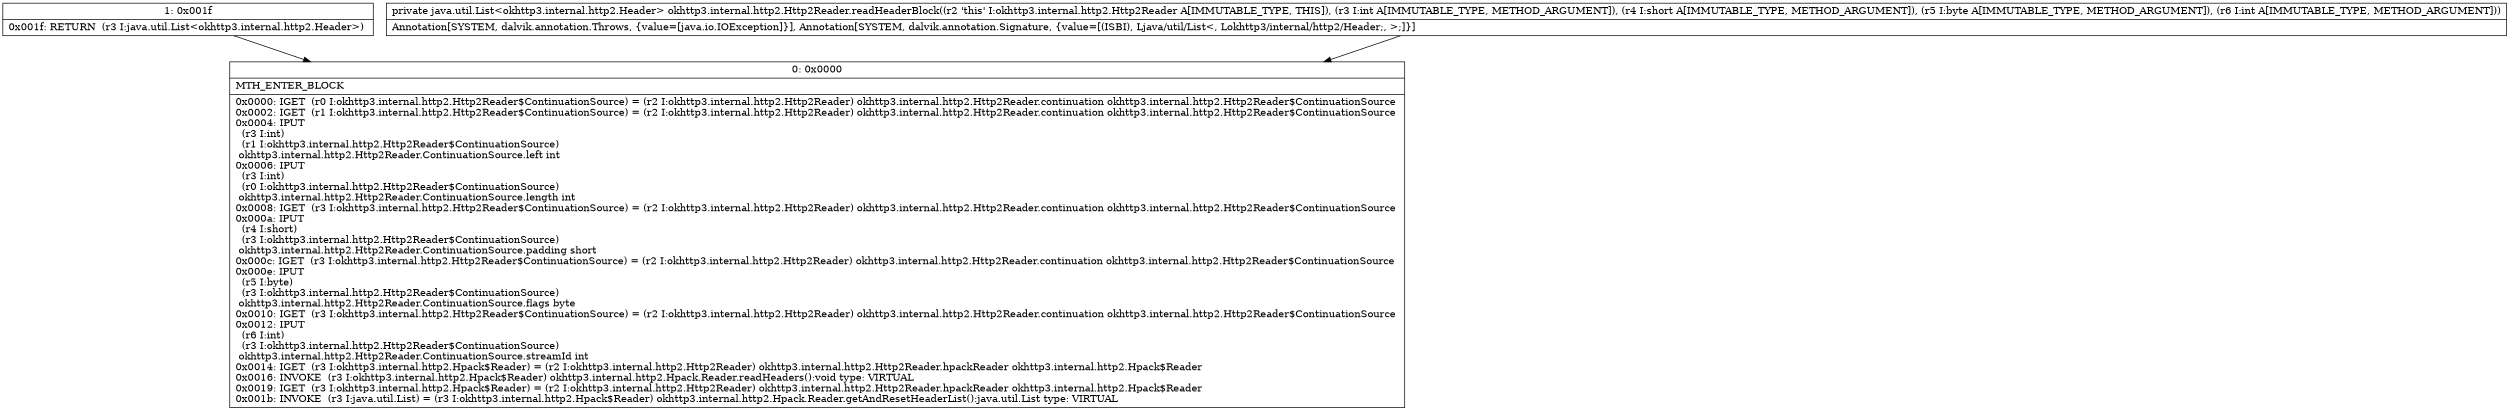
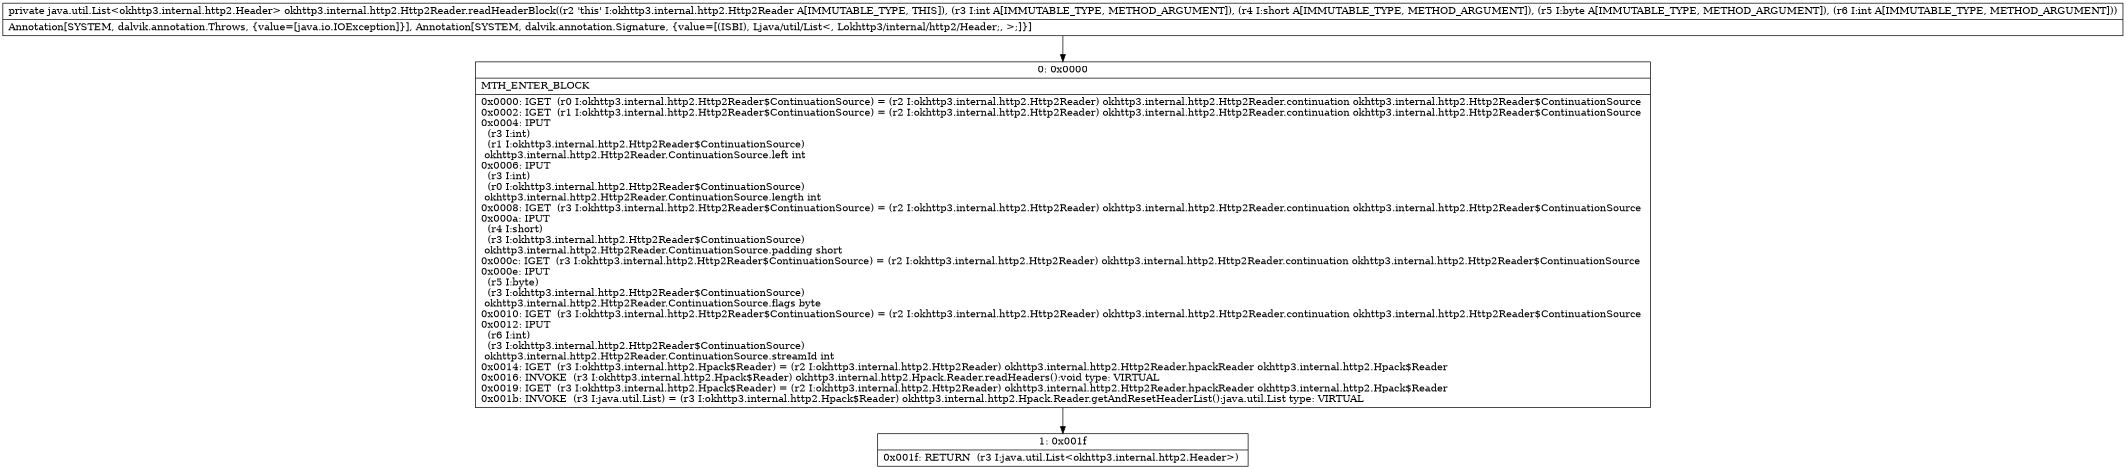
(269, 48) -> (1063, 417)
